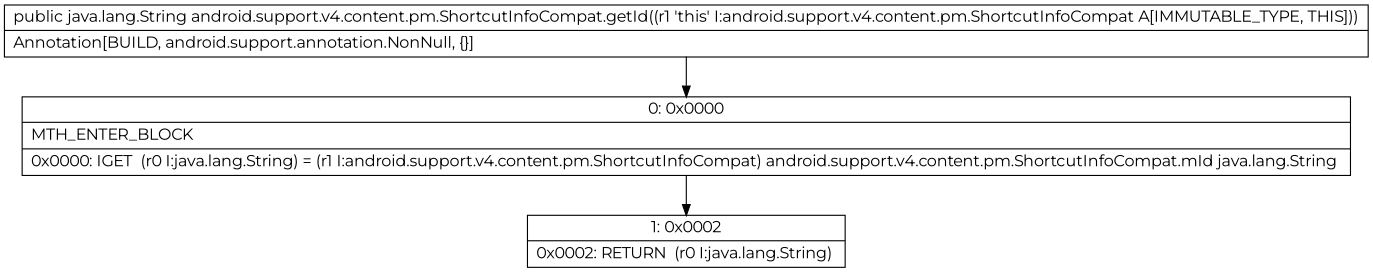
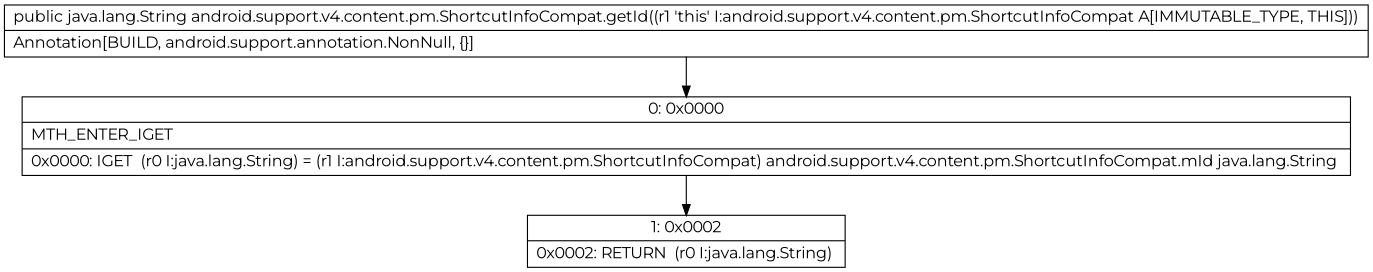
(112, 135) -> (102, 135)
